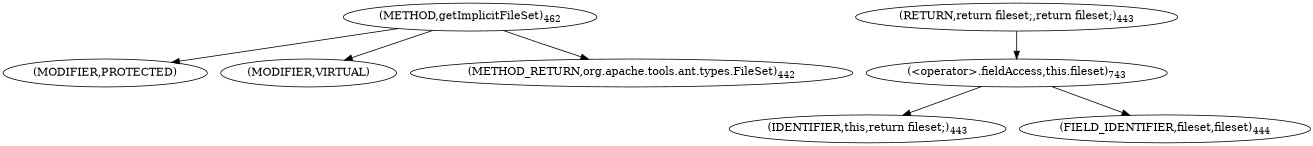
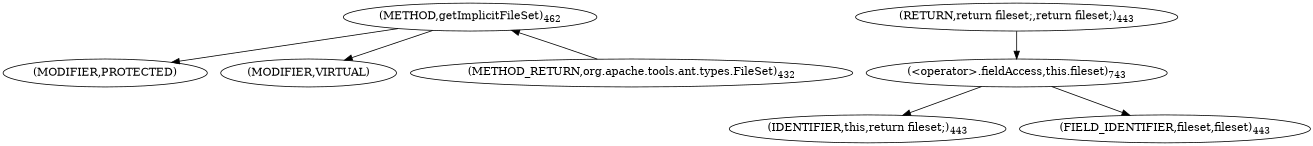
(542, 44) -> (558, 46)
(786, 72) -> (786, 72)
(1262, 128) -> (1262, 128)
